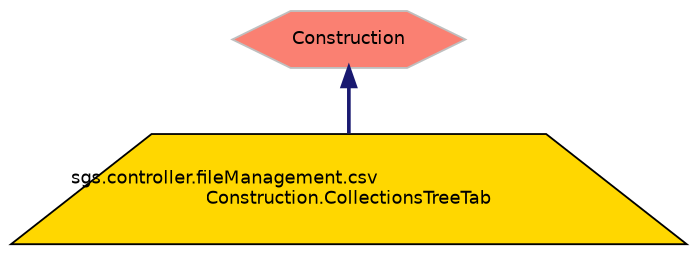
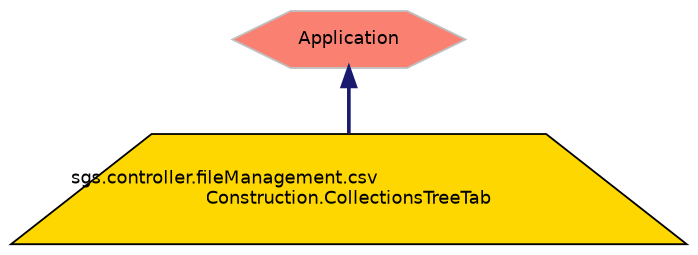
(349, 39) -> (349, 39)
